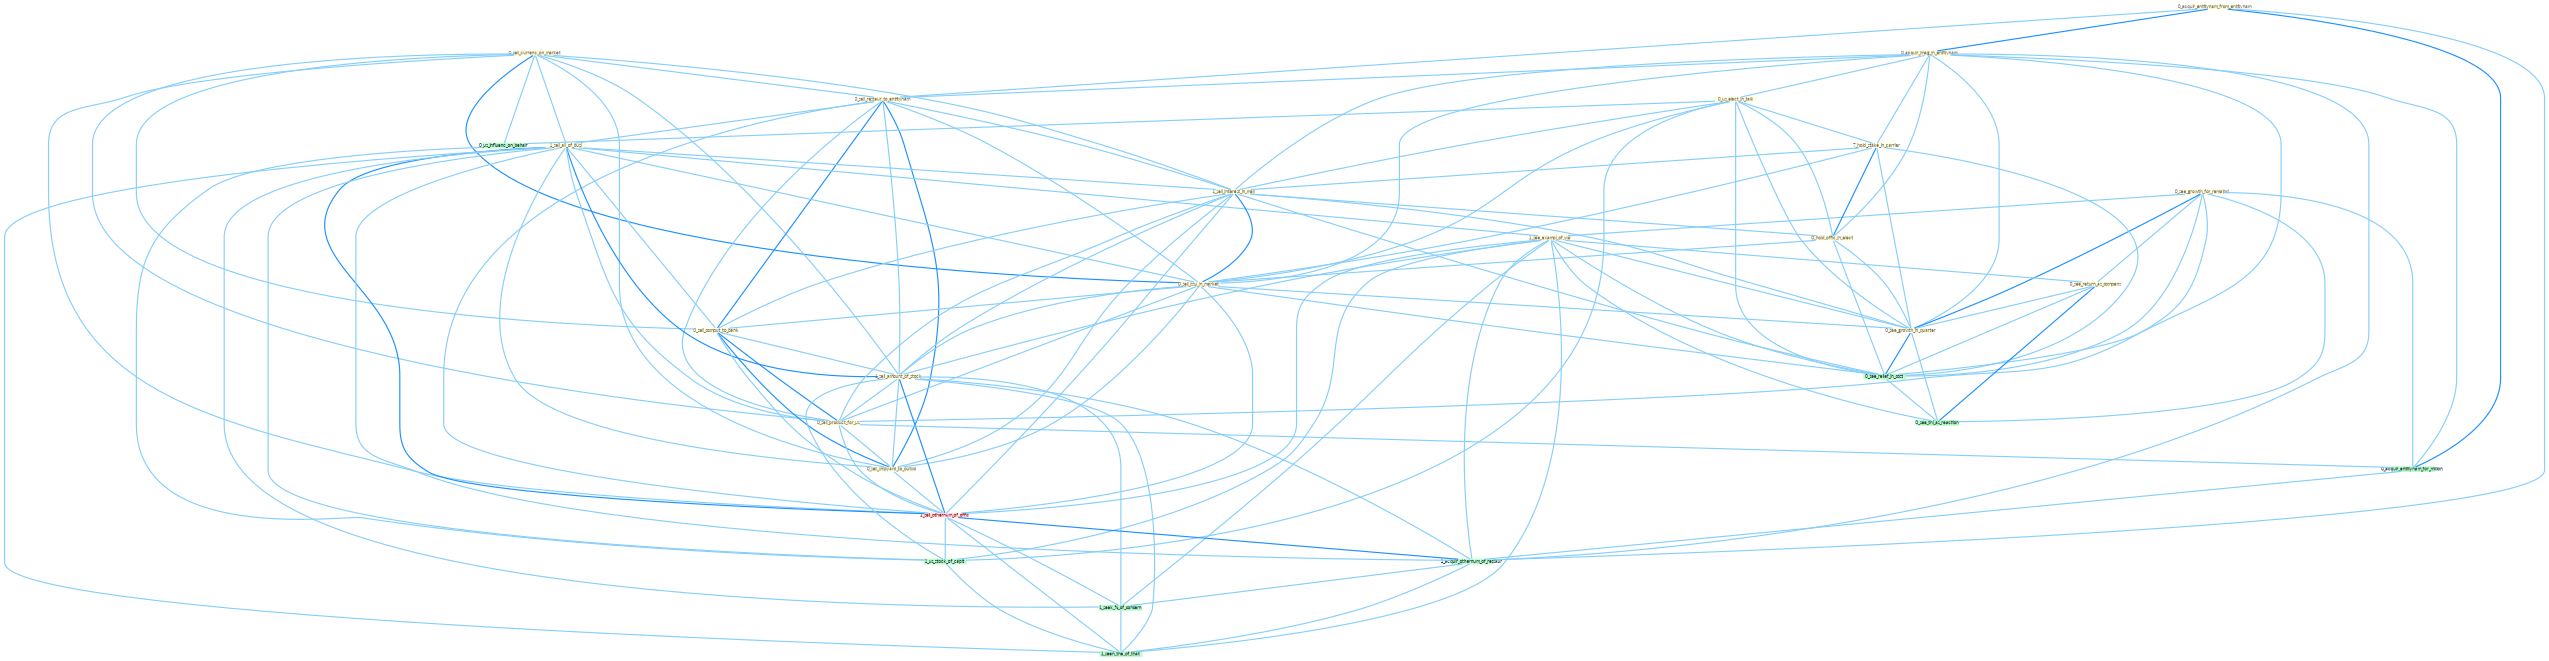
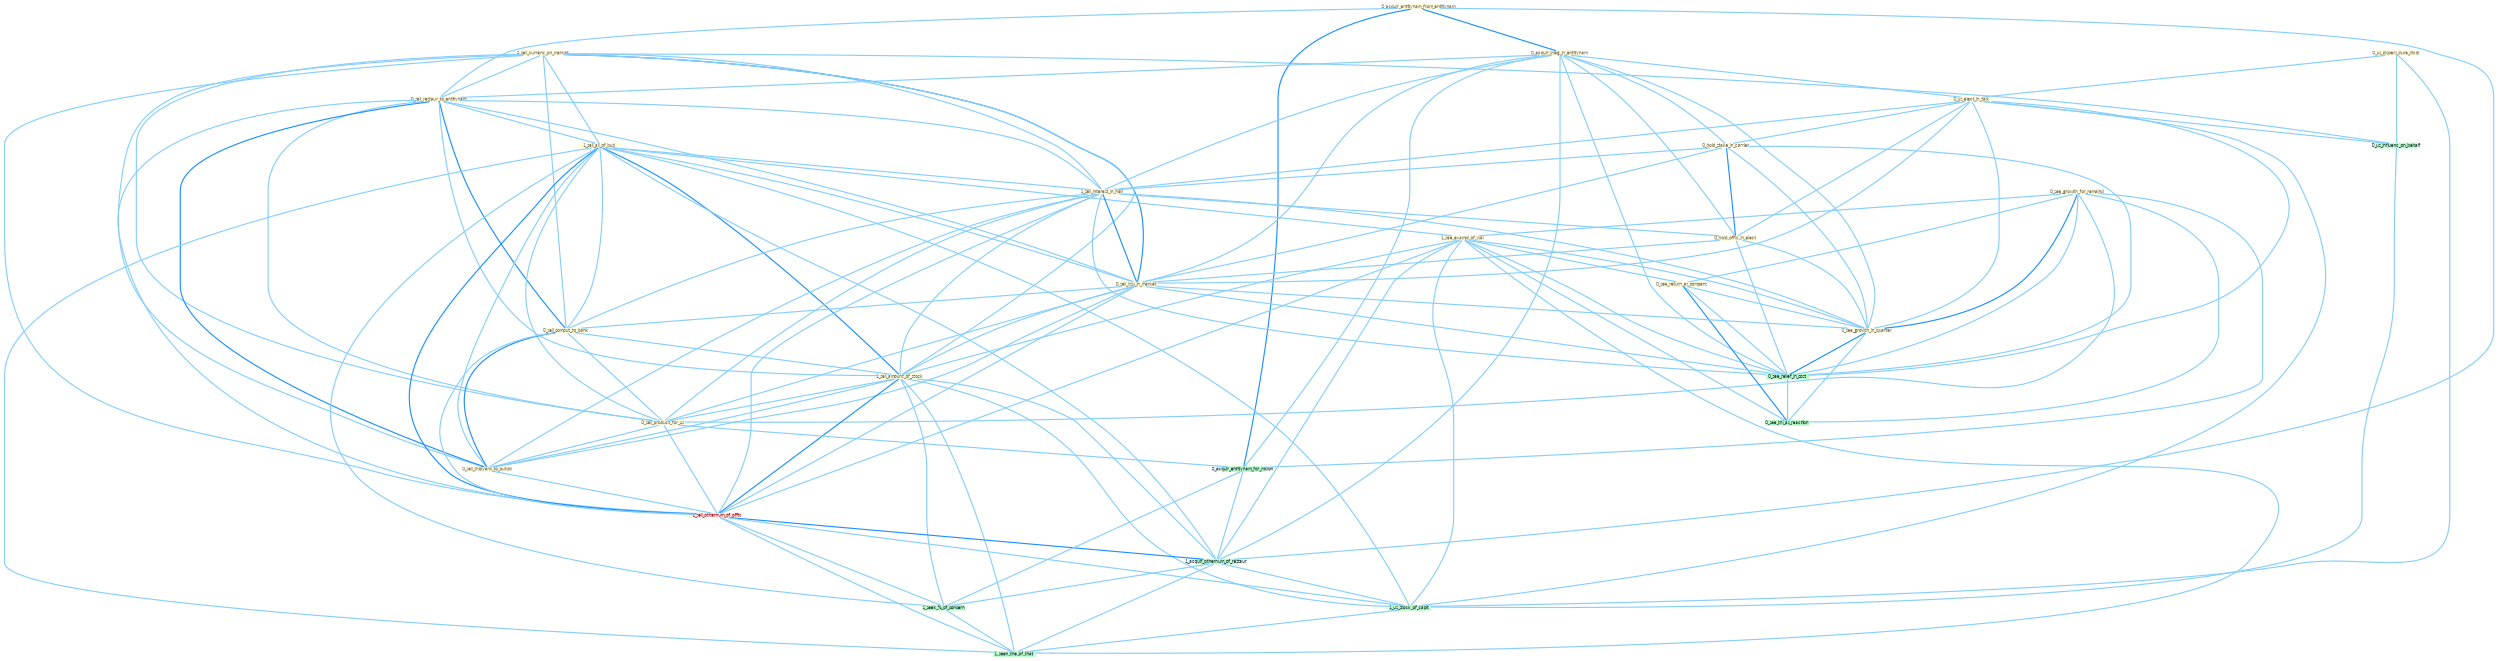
none -> (2397, 53)
(1877, 146) -> (1726, 146)
(777, 378) -> (615, 377)
(1337, 424) -> (1094, 538)
none -> (1313, 585)
